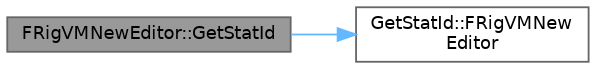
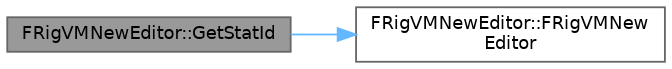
(472, 35) -> (510, 35)
